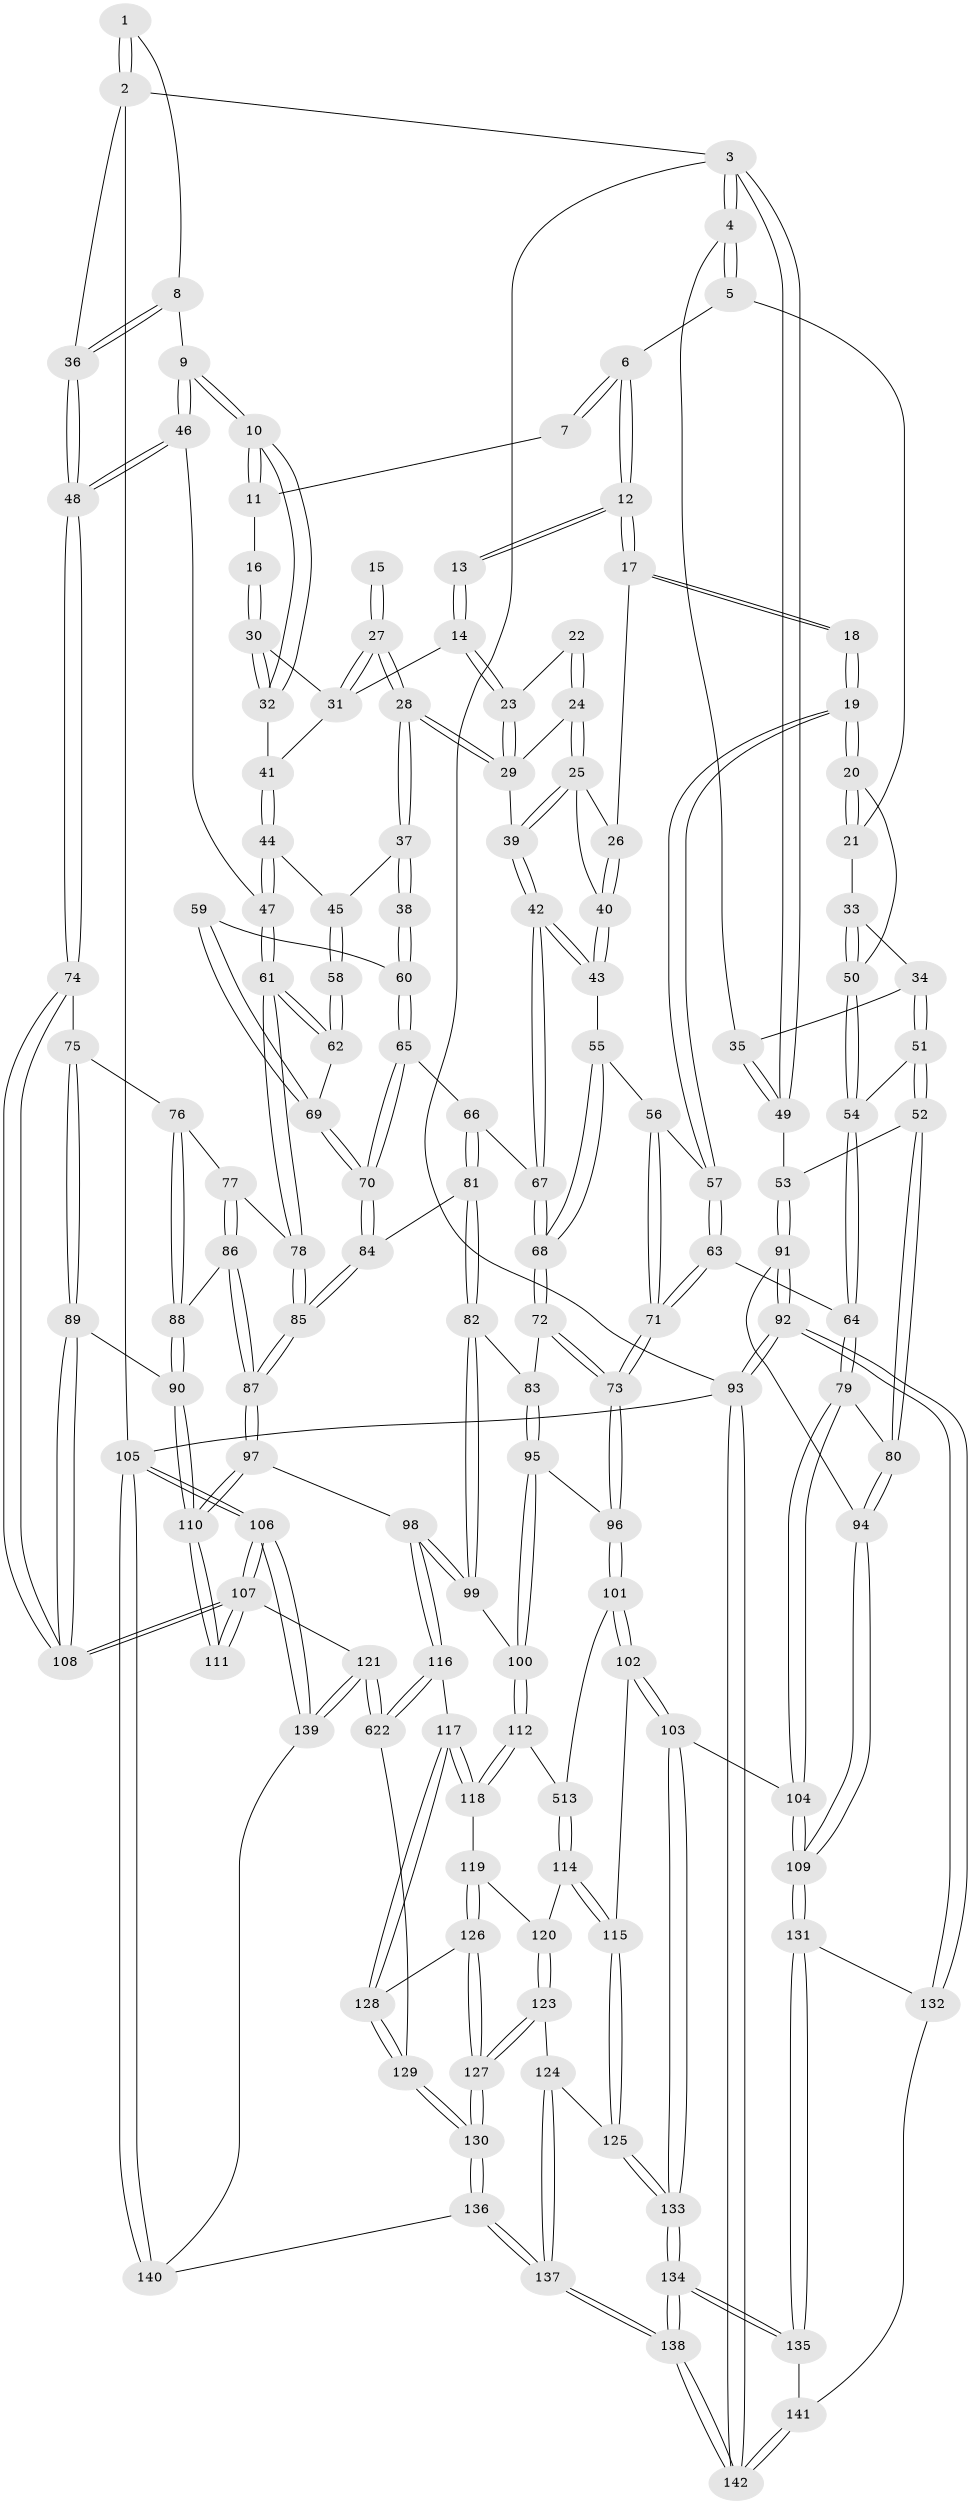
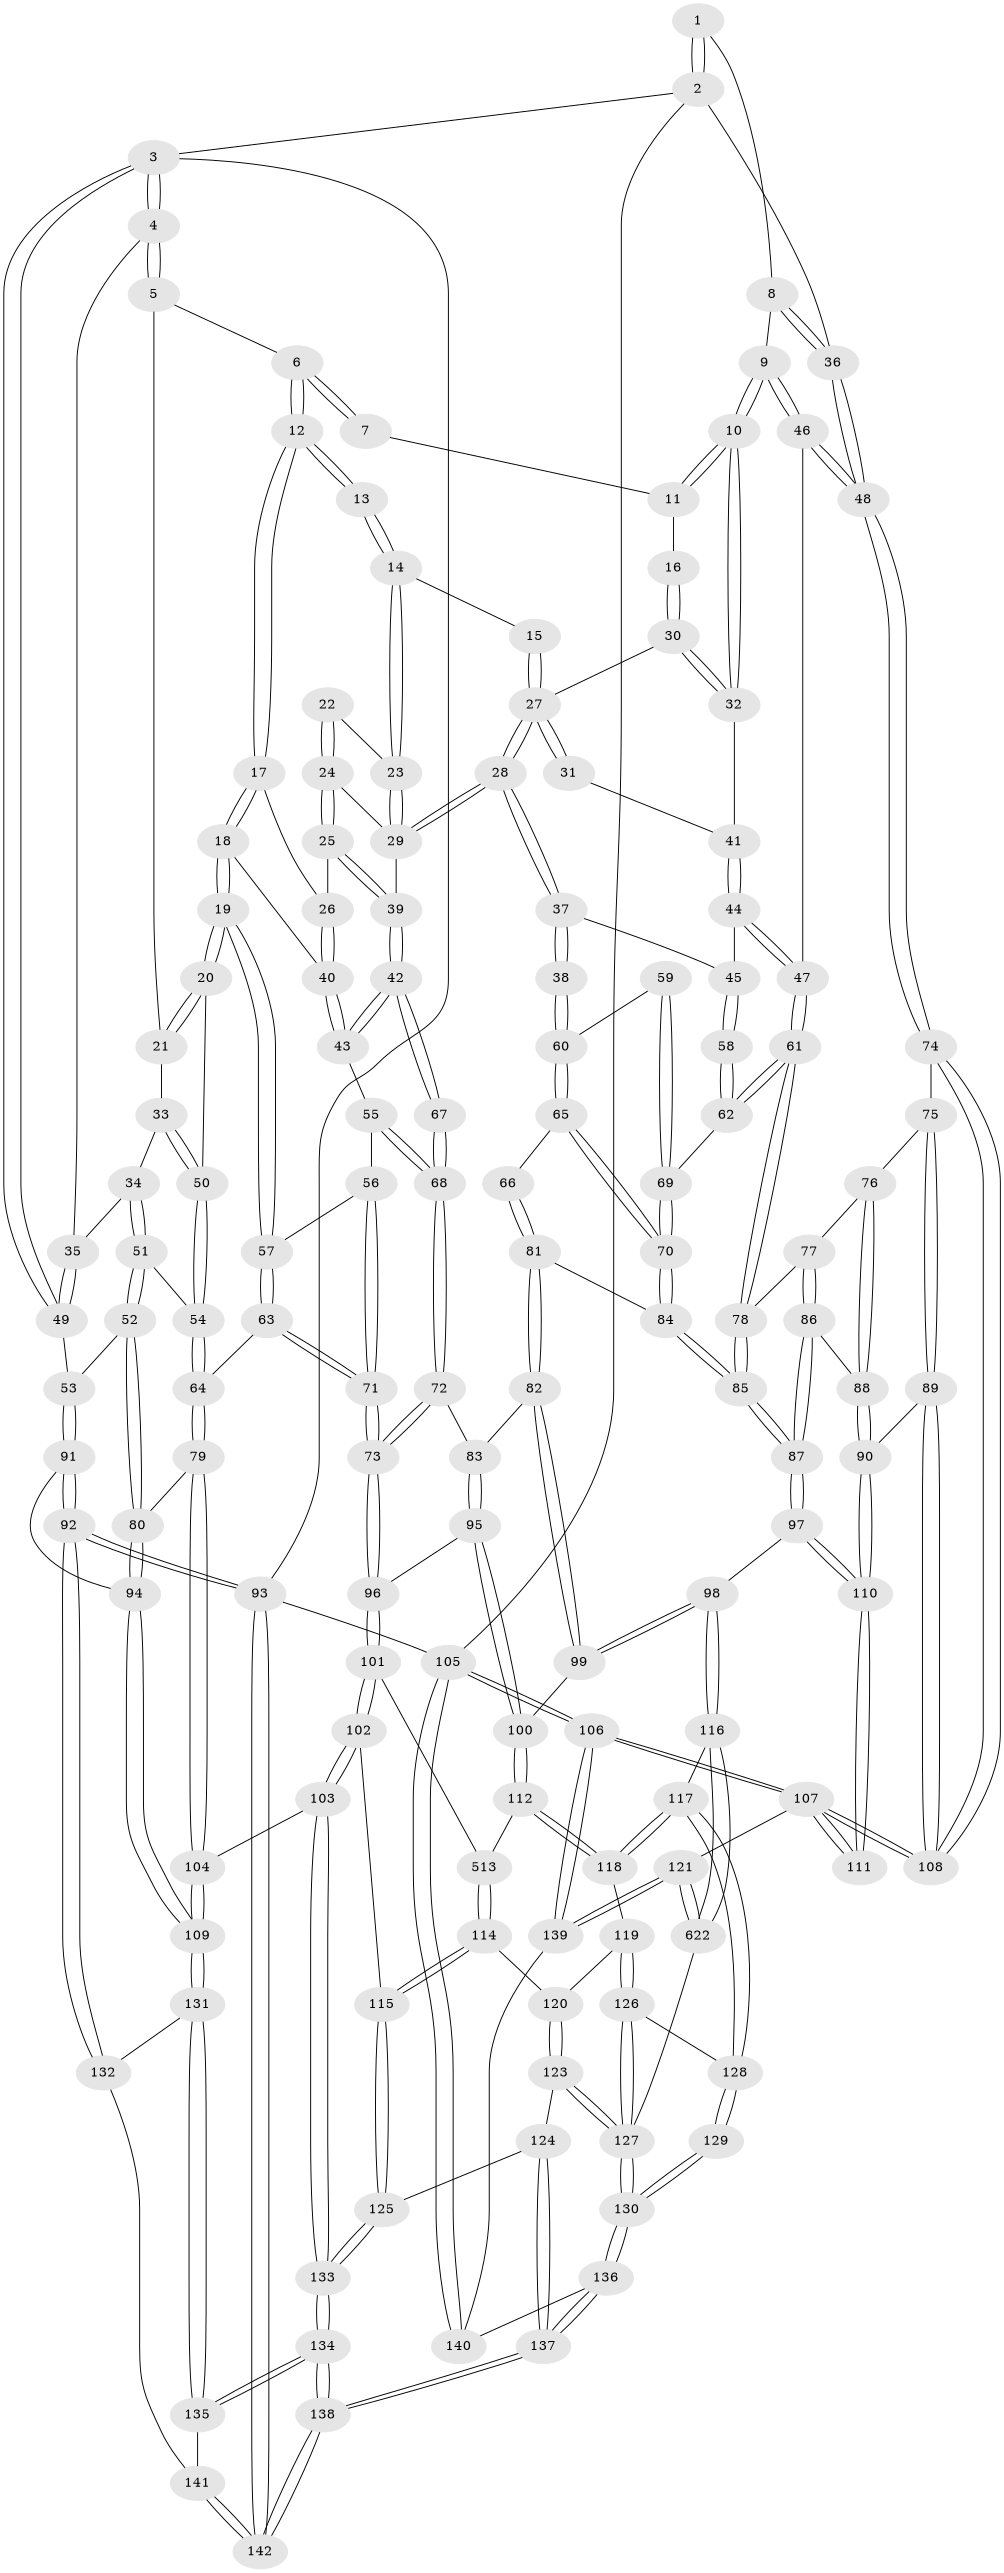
(405, 667) -> (465, 602)
(298, 673) -> (604, 671)
(579, 844) -> (276, 910)
(506, 1149) -> none
(406, 1924) -> (667, 2040)
